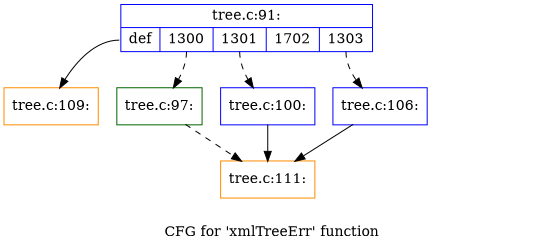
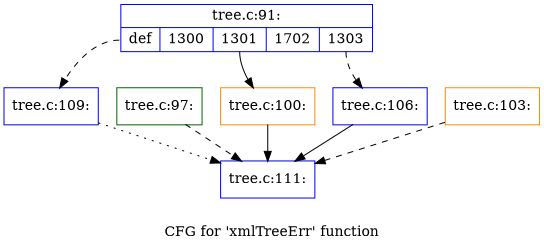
(87, 53) -> (87, 53)
(184, 66) -> none
(242, 66) -> (242, 66)
(51, 106) -> (51, 106)
(268, 106) -> (268, 106)
none -> (492, 106)
none -> (155, 141)
(268, 179) -> (268, 179)
